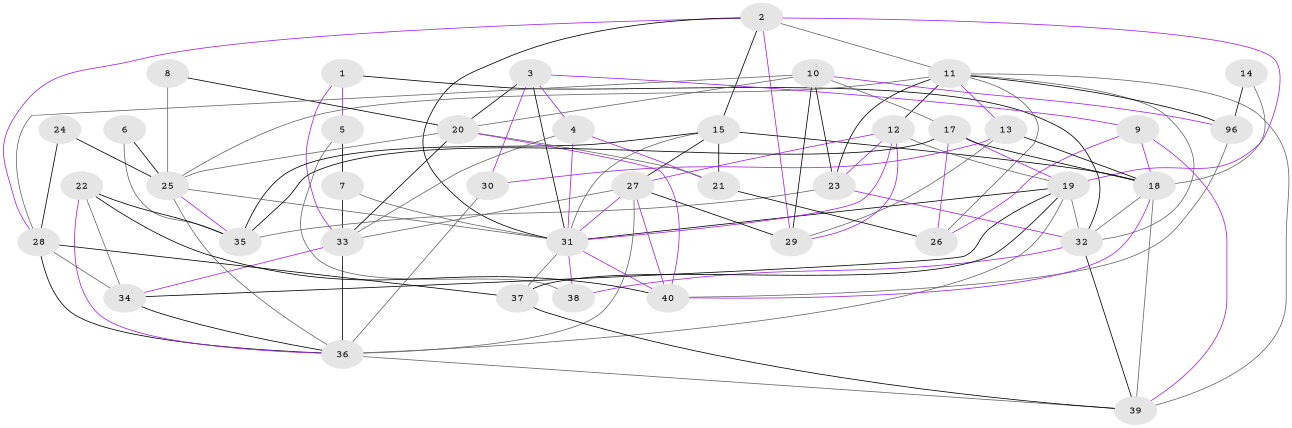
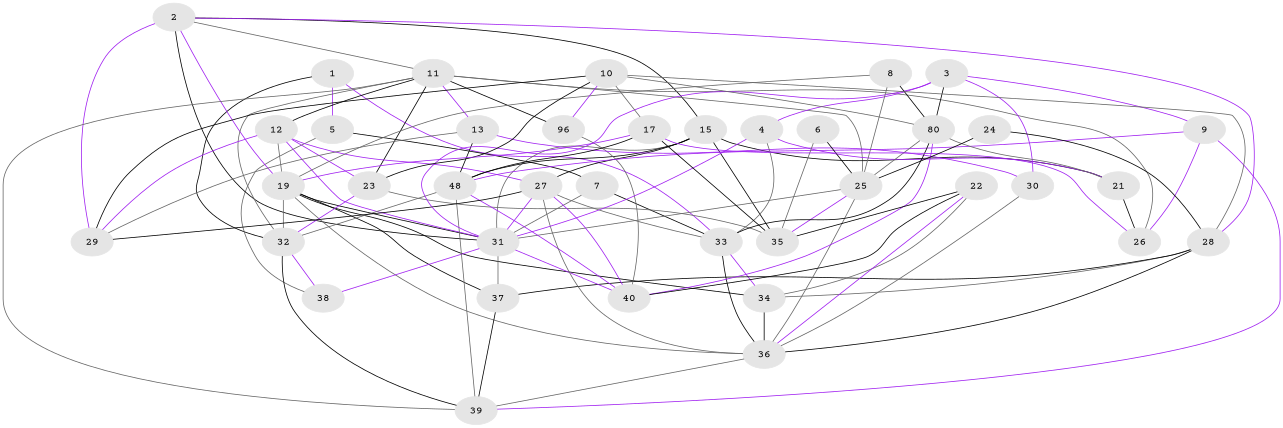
(1246, 73) -> none
none -> (578, 97)
(458, 130) -> (934, 130)
(549, 158) -> (623, 115)
(1154, 186) -> (455, 186)
